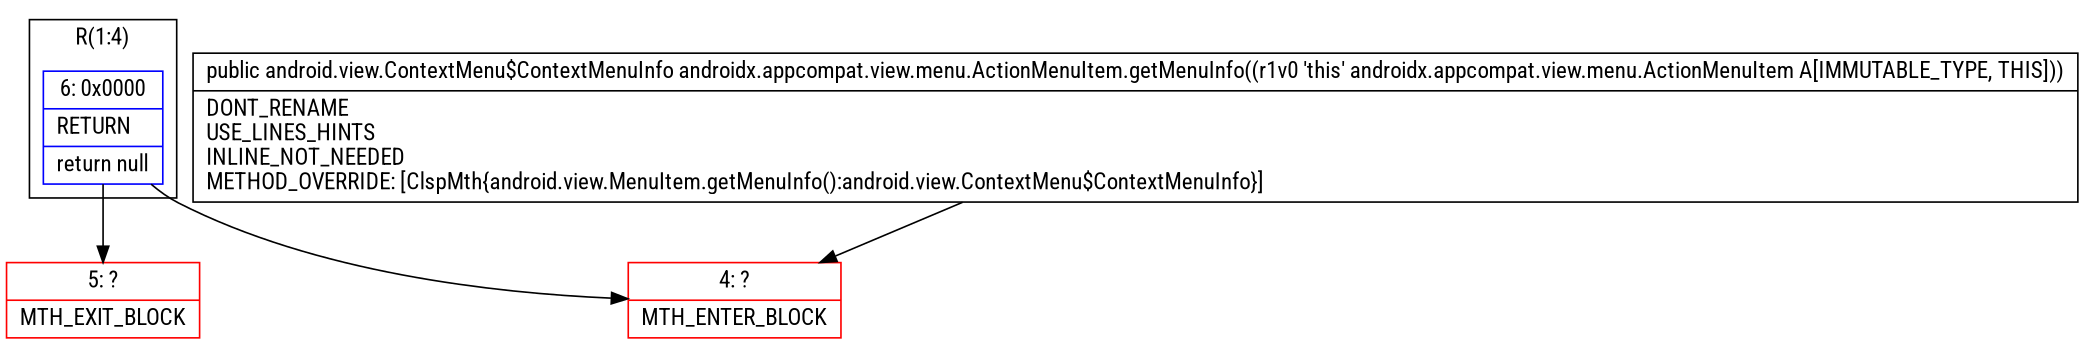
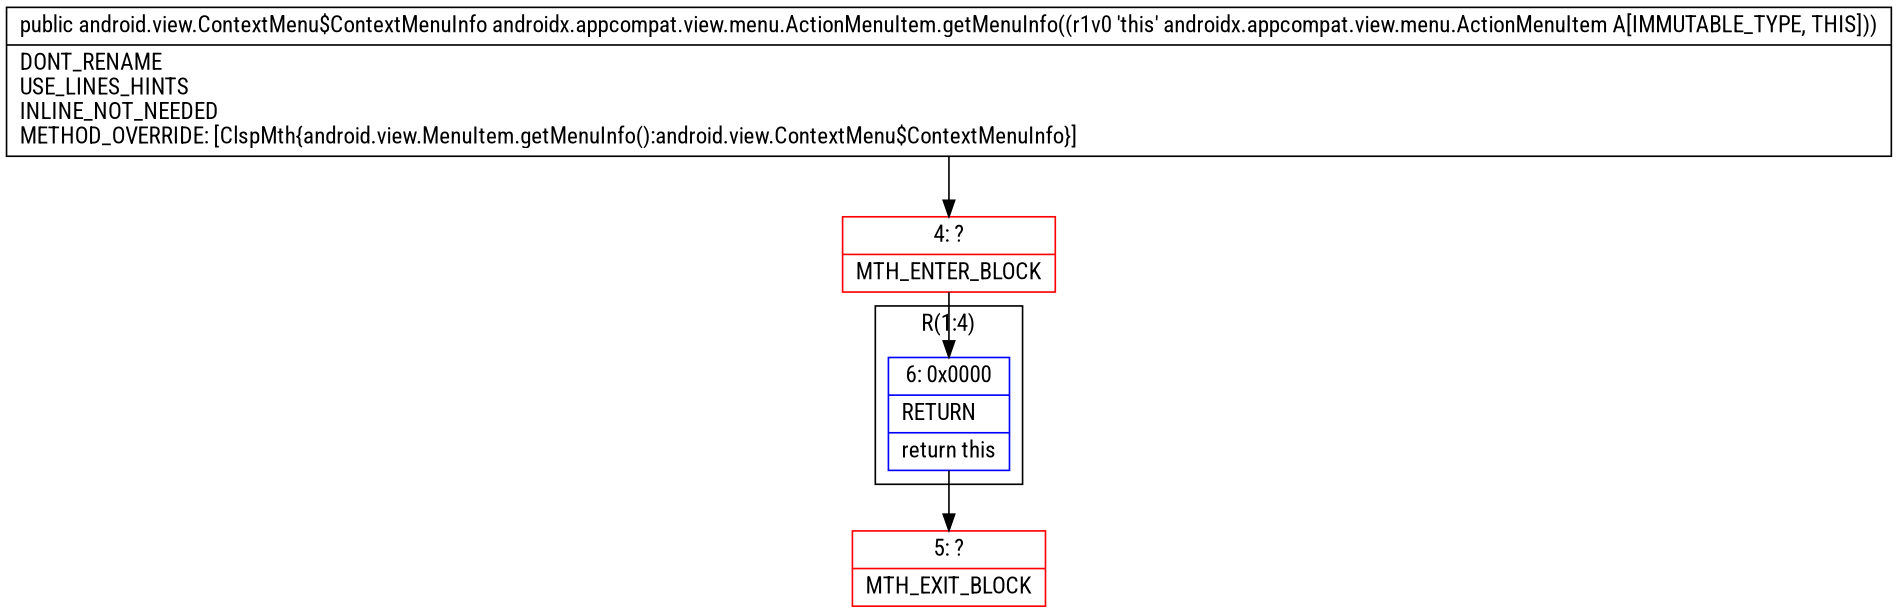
(103, 164) -> (949, 451)
(373, 269) -> (949, 317)
